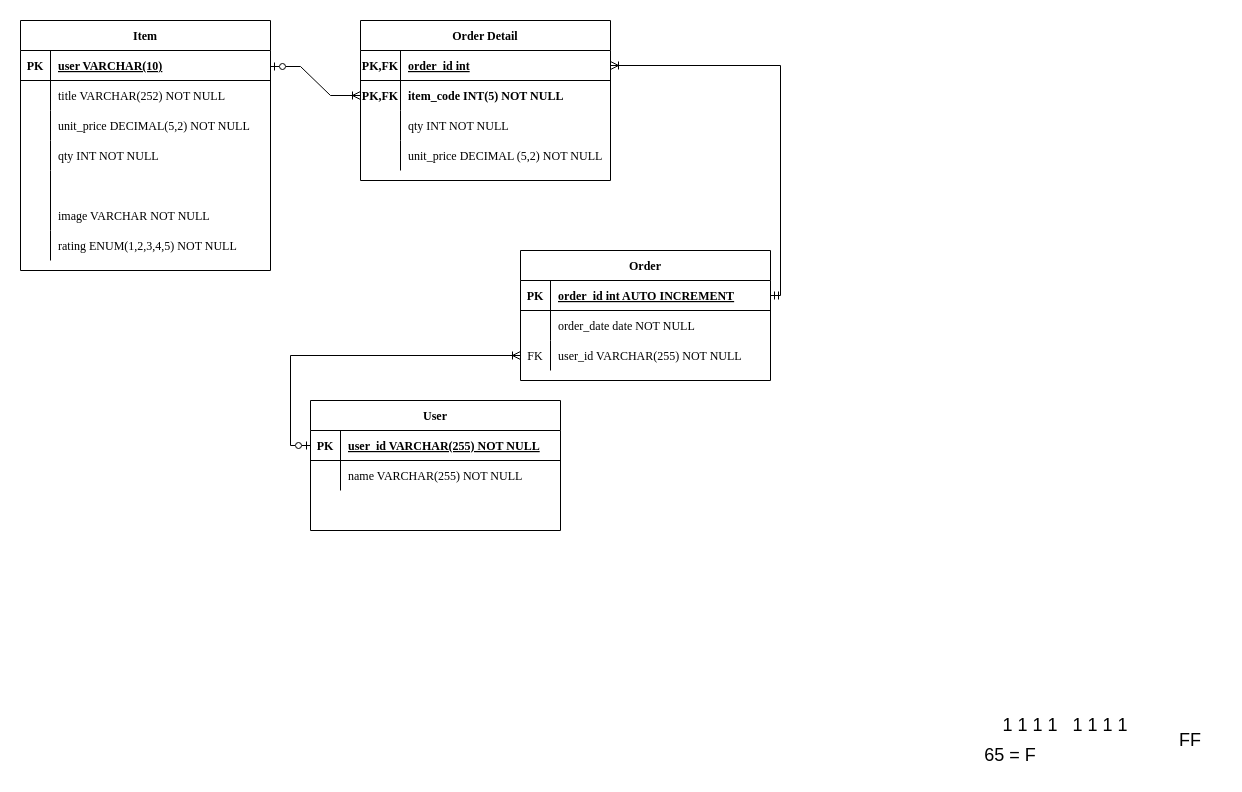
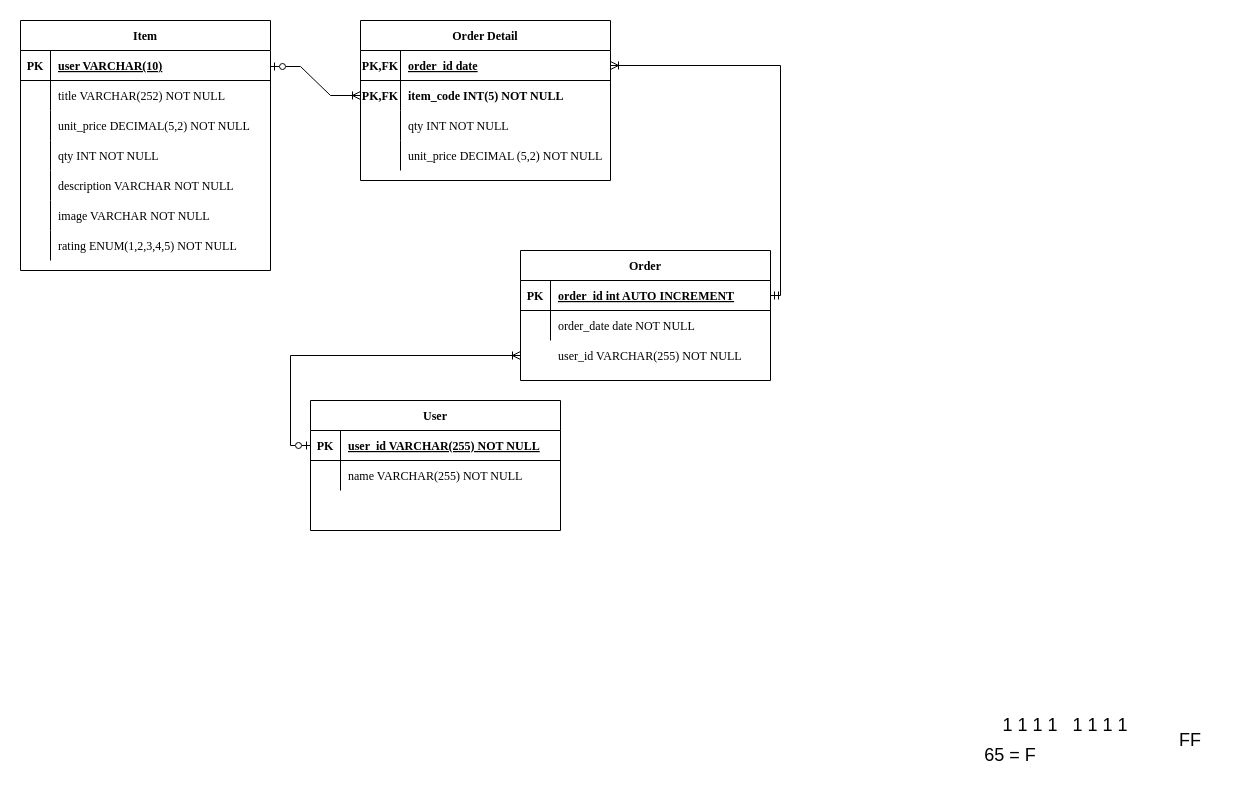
(445, 66) -> (450, 66)
none -> (161, 186)
(536, 356) -> none
